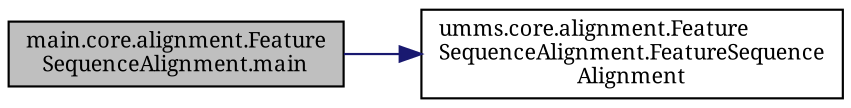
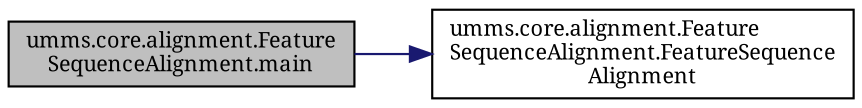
(176, 54) -> (182, 54)
